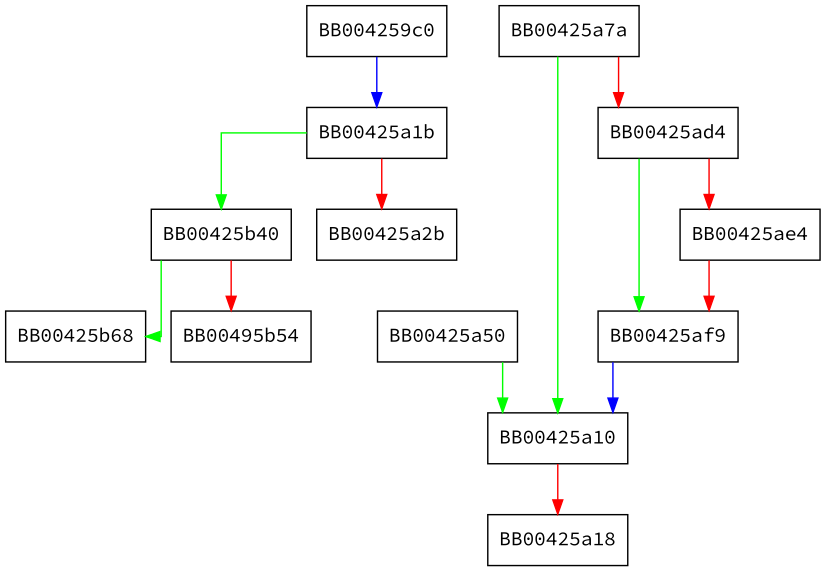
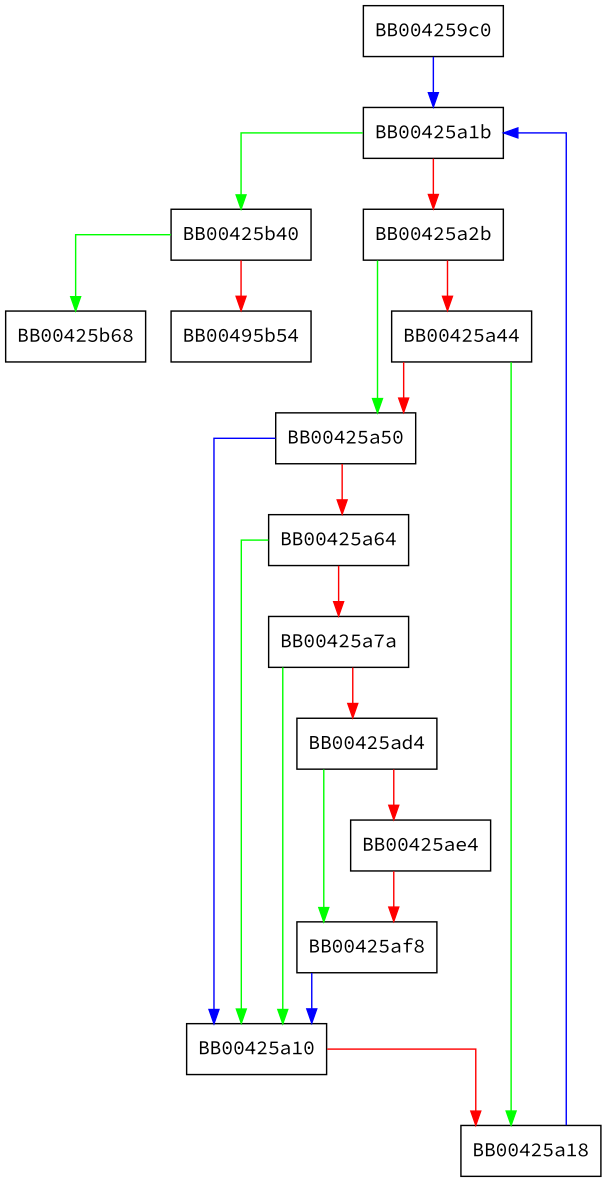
none -> (378, 330)
none -> (462, 337)
(668, 337) -> (367, 947)
(503, 380) -> (214, 693)
none -> (339, 540)
none -> (566, 605)
